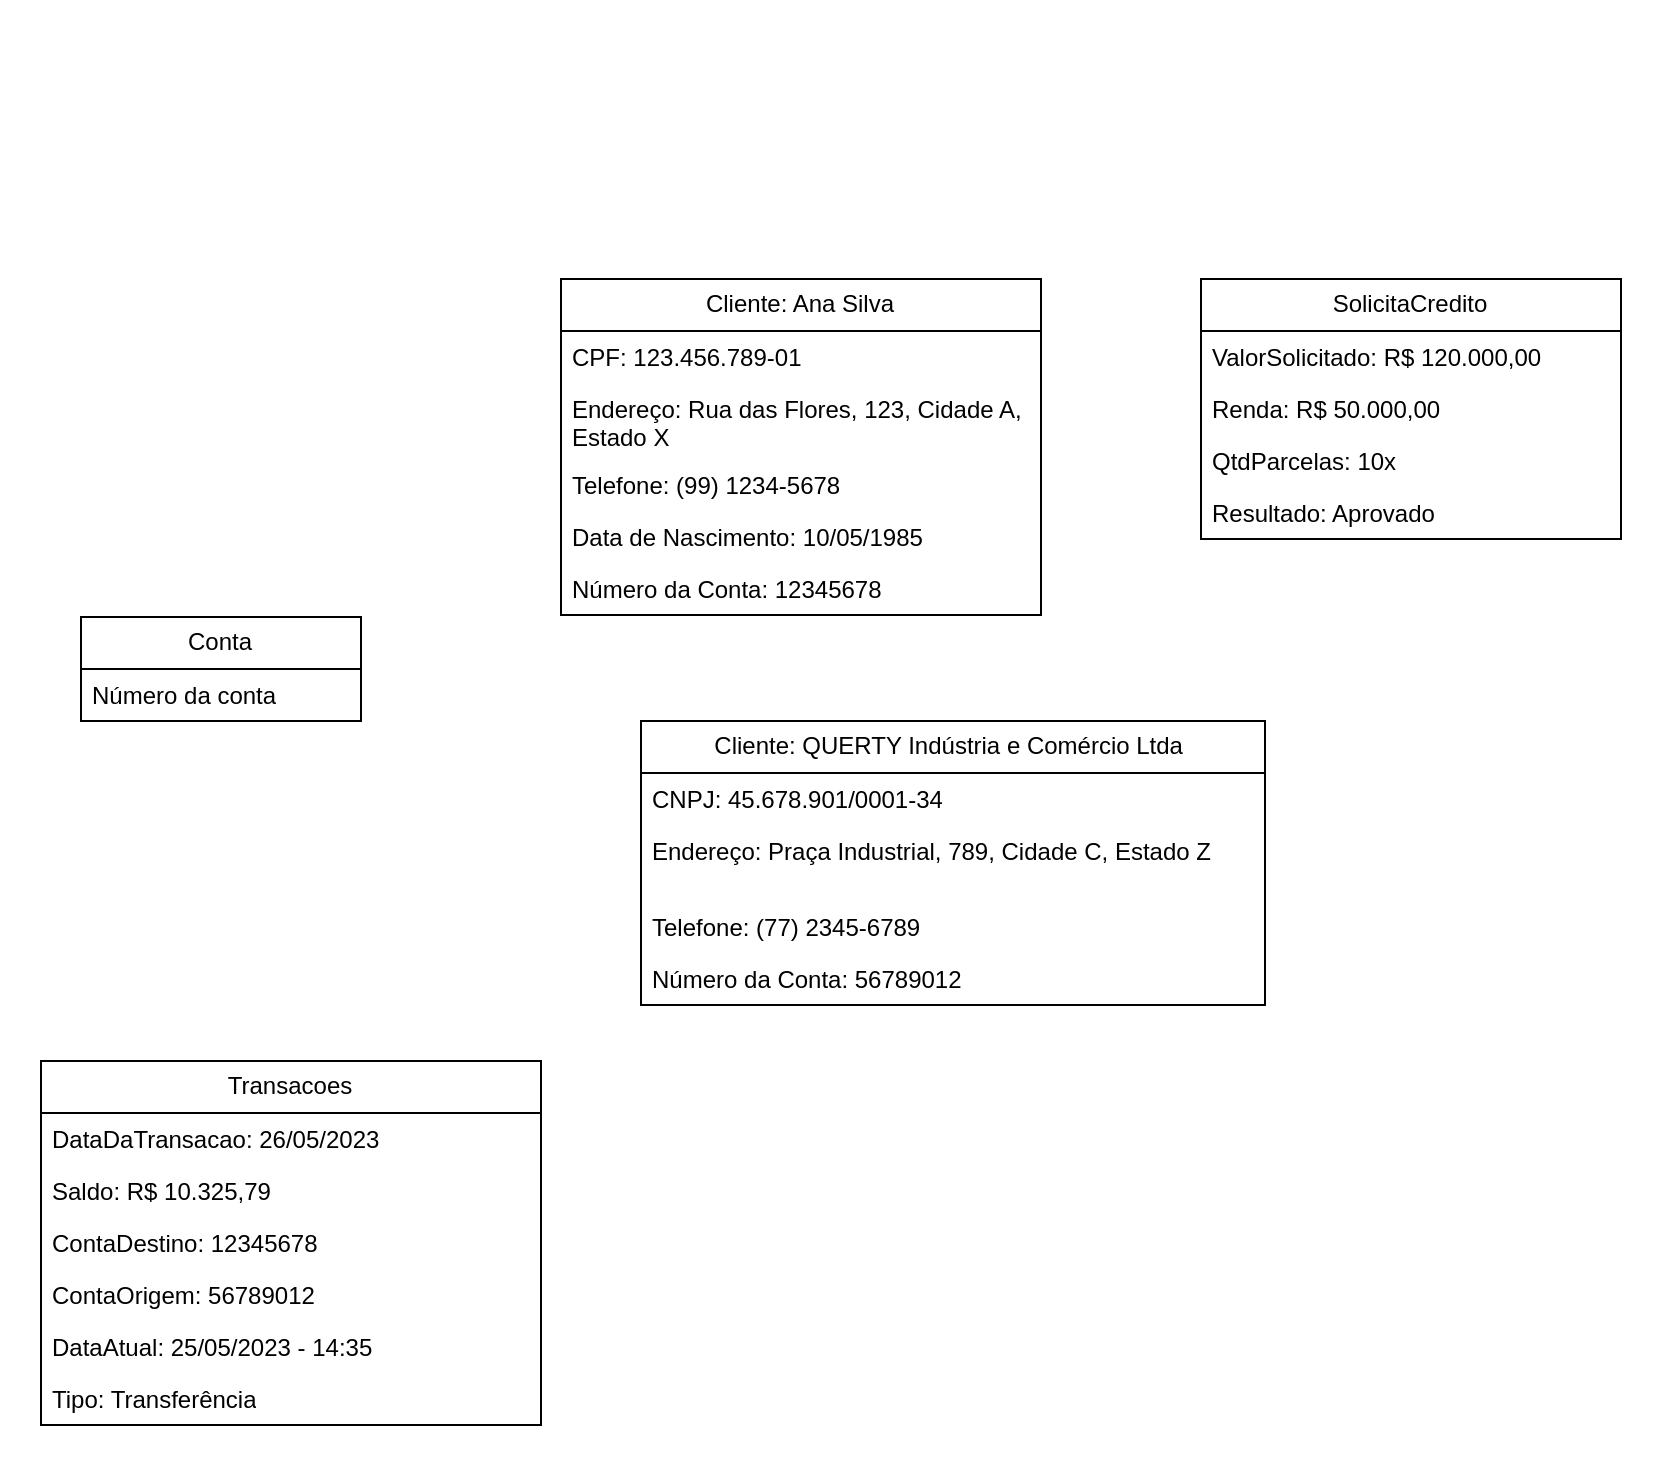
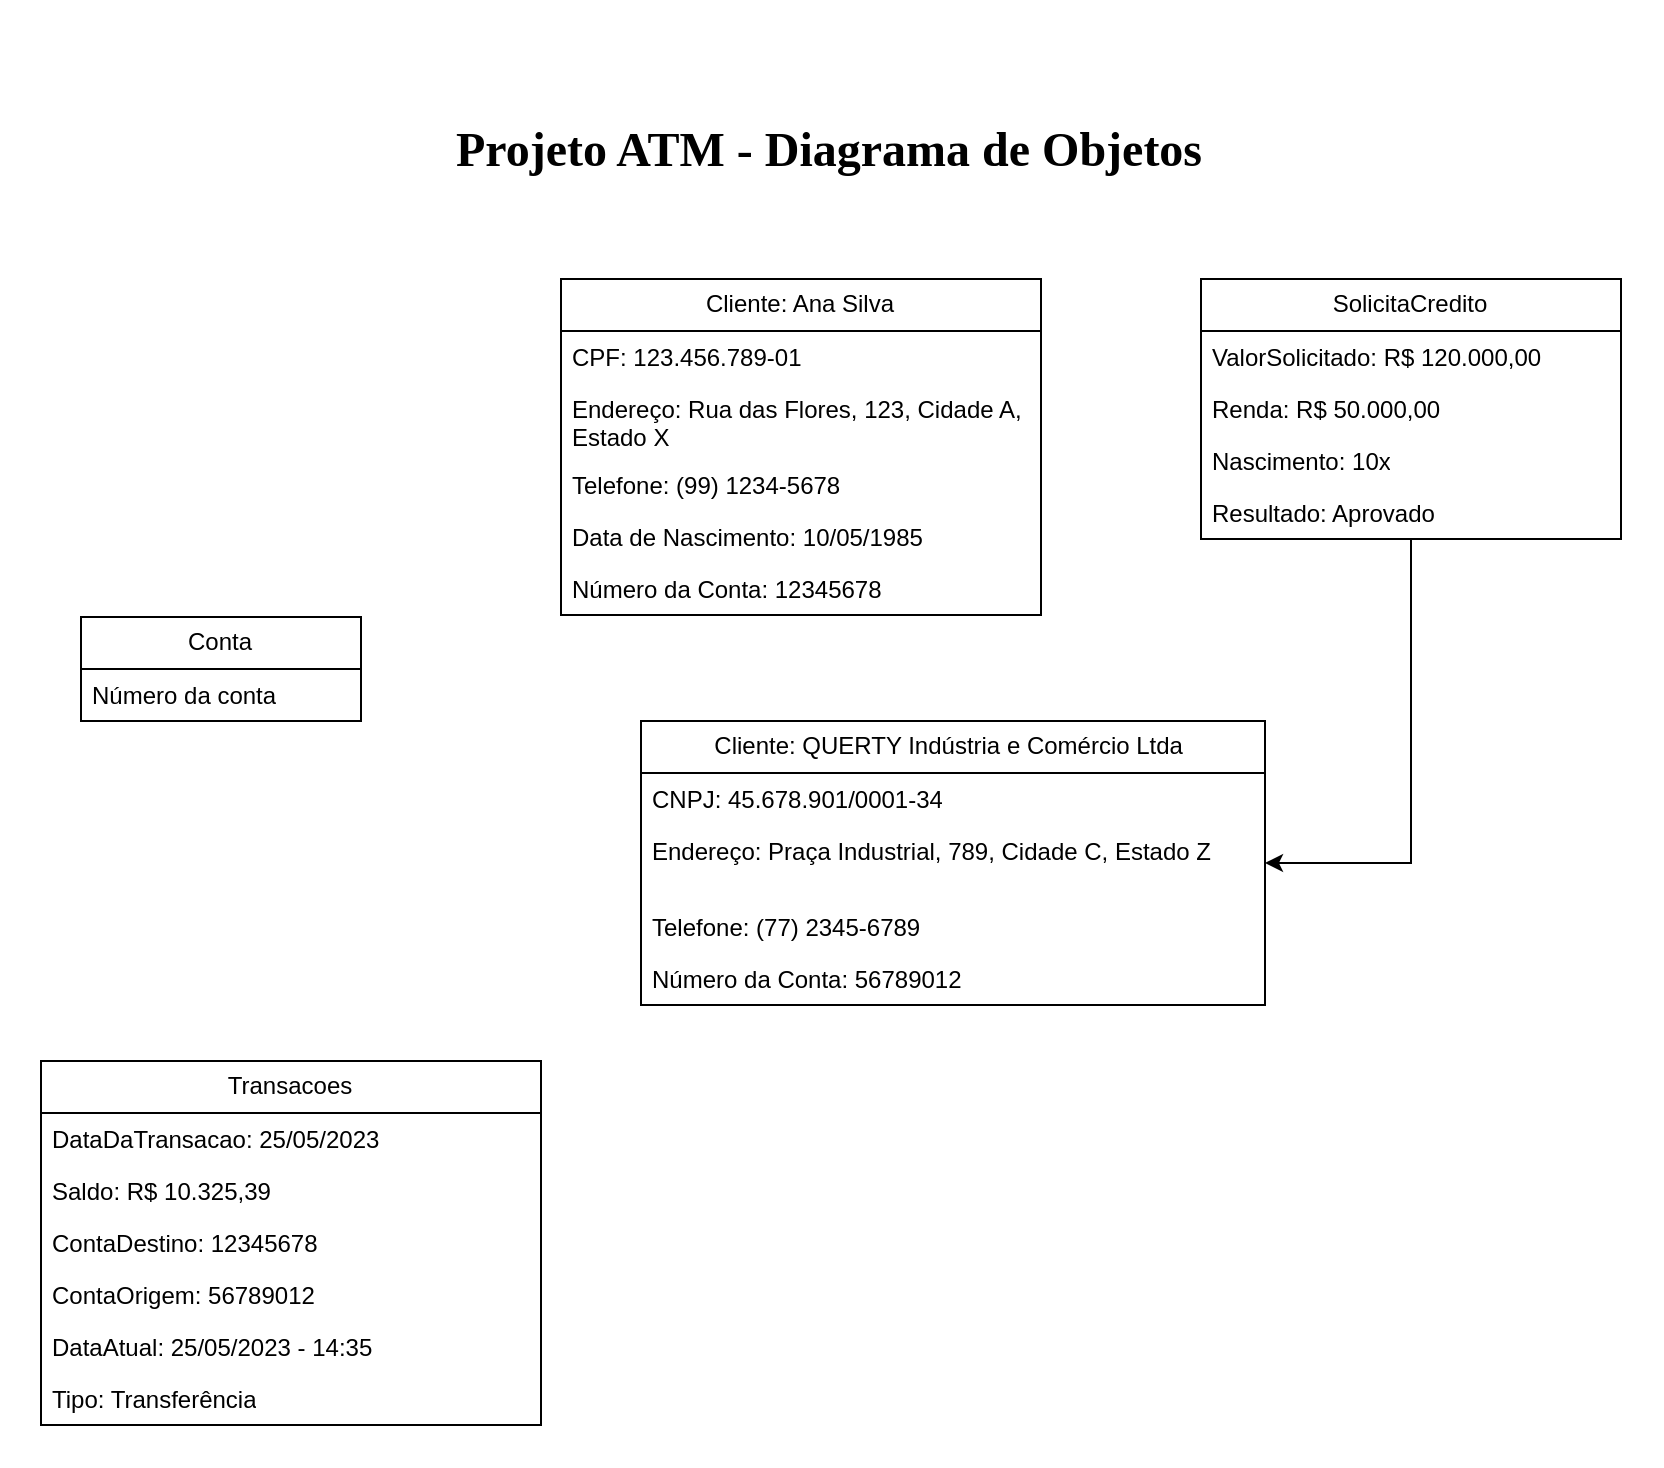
none -> (829, 121)
(1311, 463) -> (1304, 463)
none -> (1411, 767)
(228, 1141) -> (228, 1141)
(162, 1193) -> (162, 1193)
